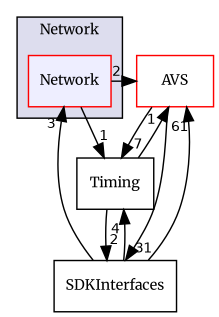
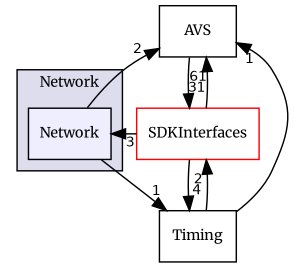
(70, 81) -> (70, 134)
(175, 81) -> (198, 31)
(140, 126) -> none
(115, 286) -> (198, 134)
